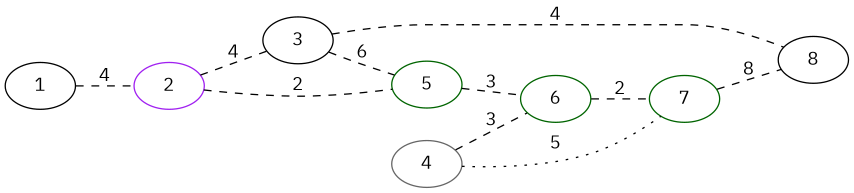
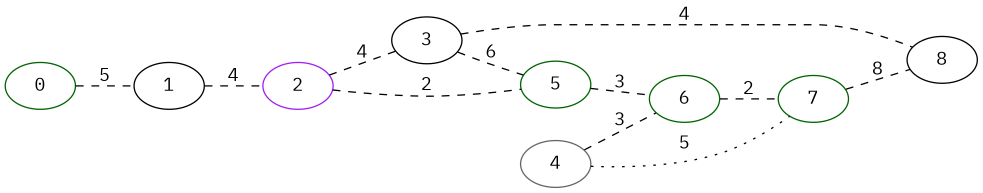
none -> (40, 86)
